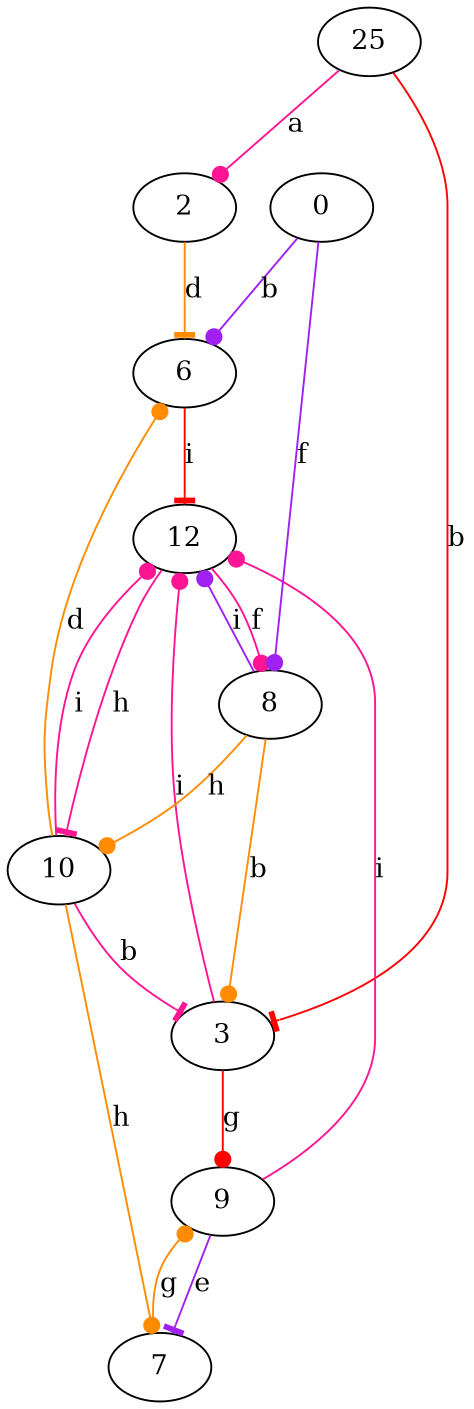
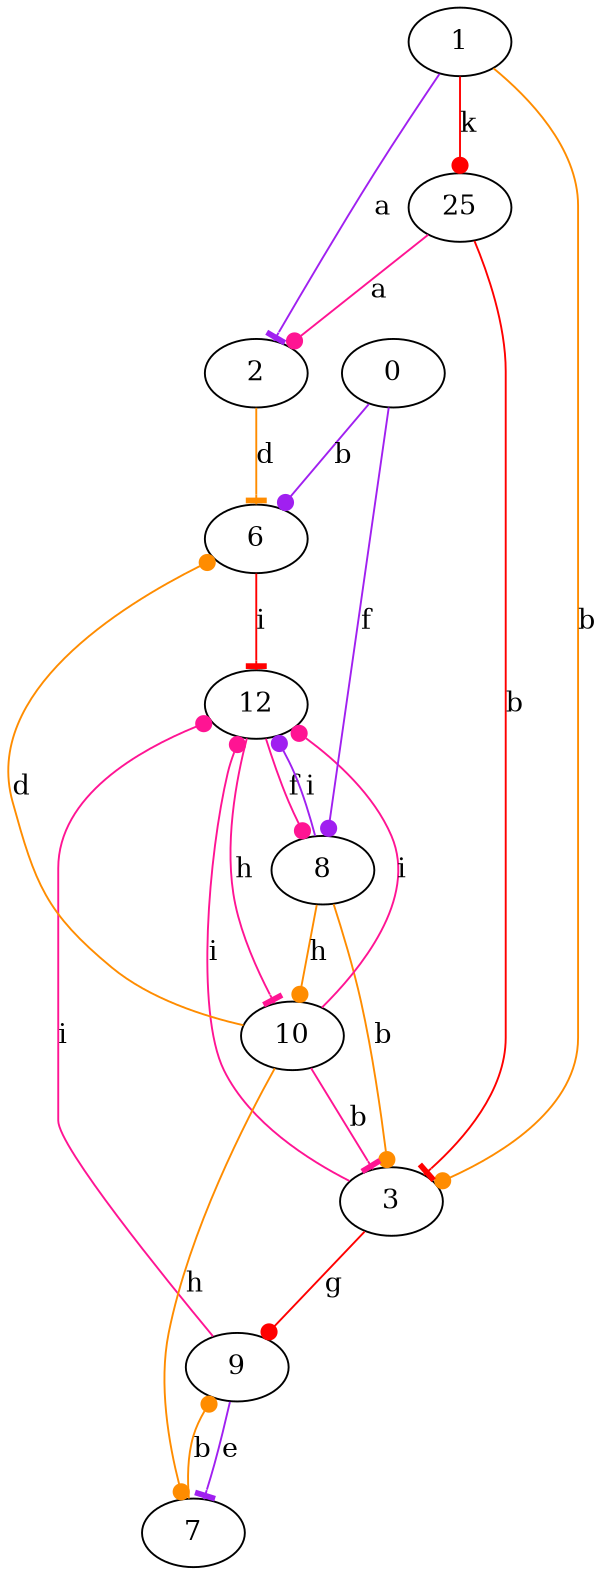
none -> (460, 42)
(169, 1284) -> (203, 1450)
